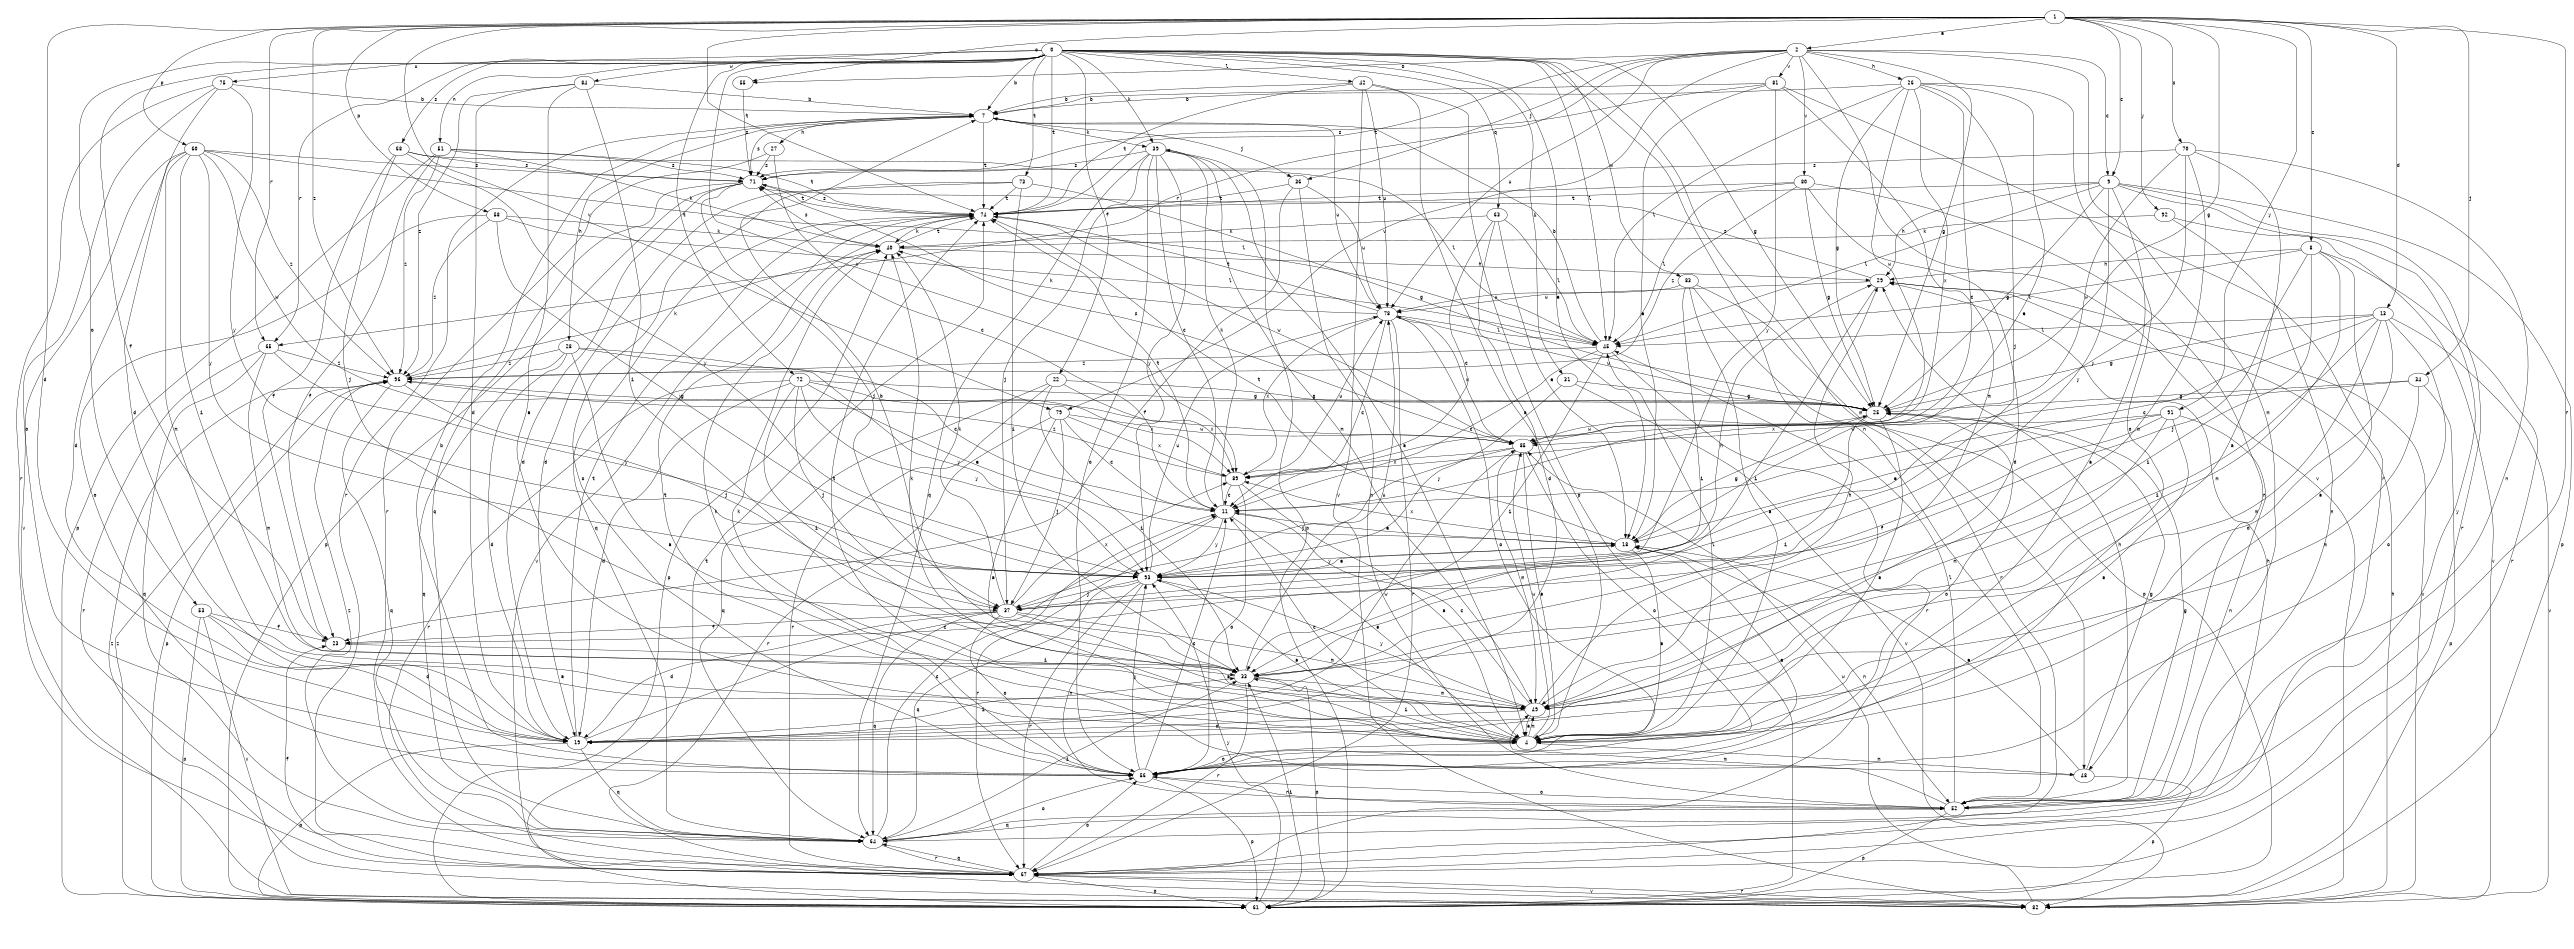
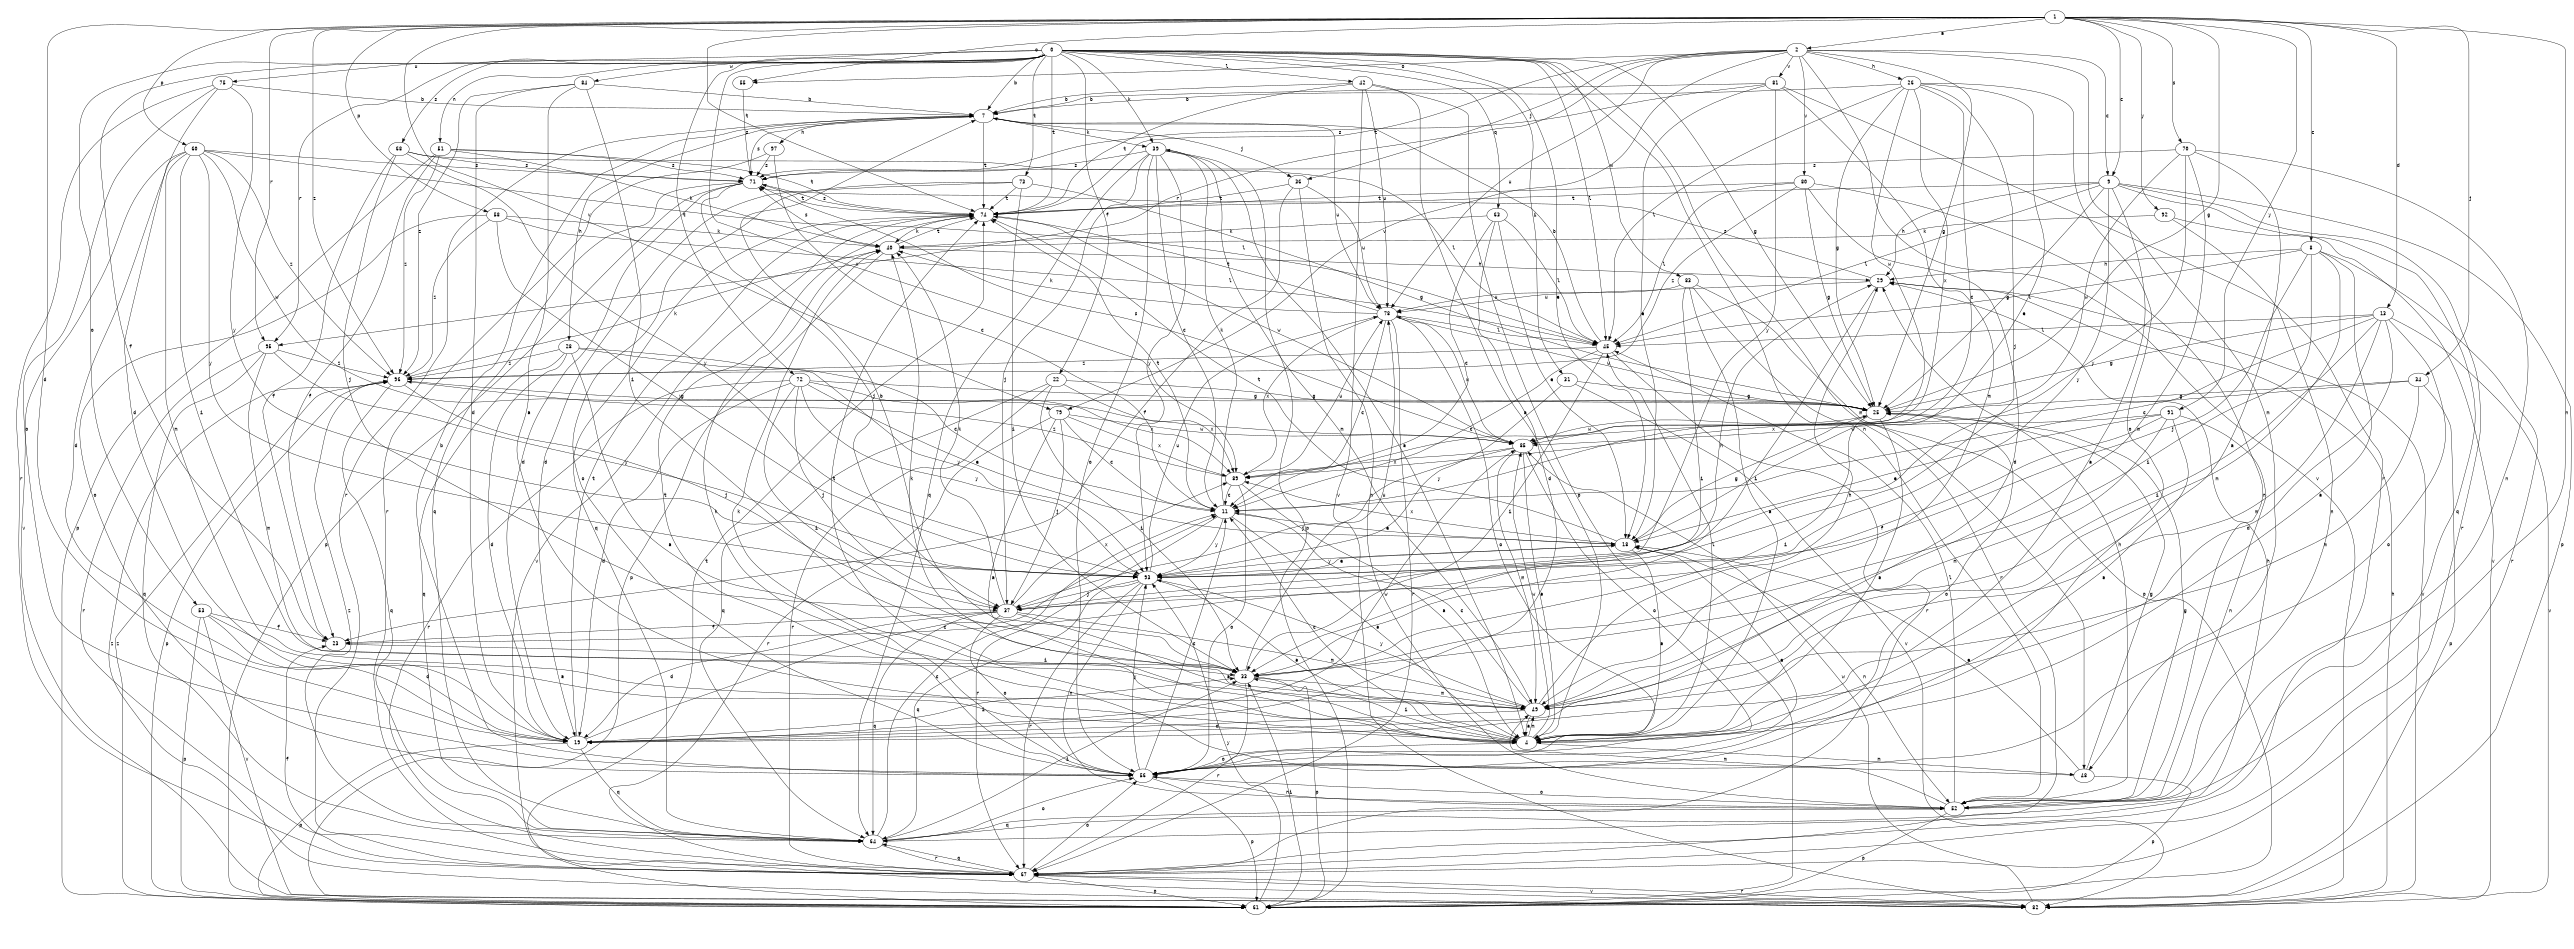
(774, 149) -> (774, 149)
(269, 347) -> (269, 347)
(2567, 413) -> (2567, 413)
(2458, 512) -> (2458, 512)
(438, 826) -> (311, 870)
